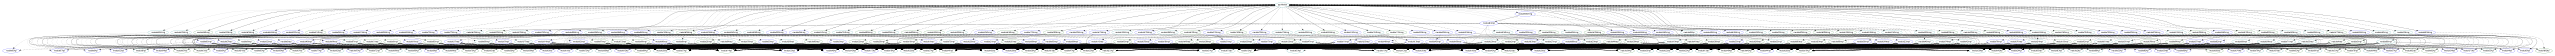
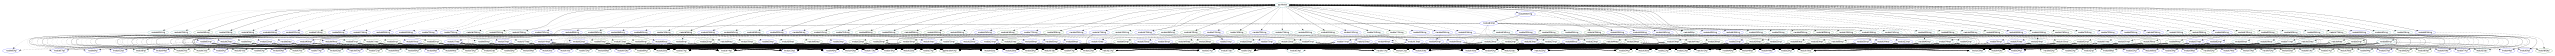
(948, 51) -> (950, 51)
